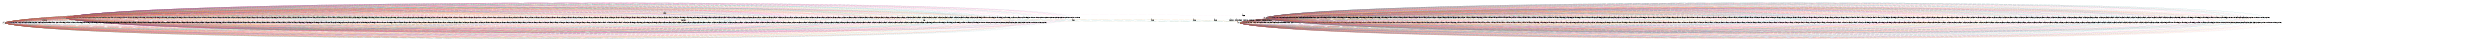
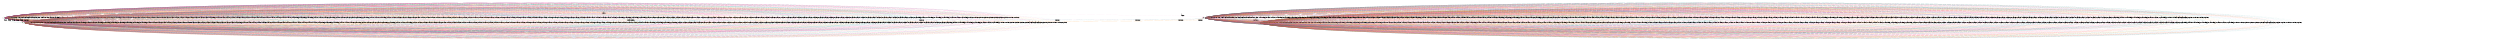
(35, 20) -> none
